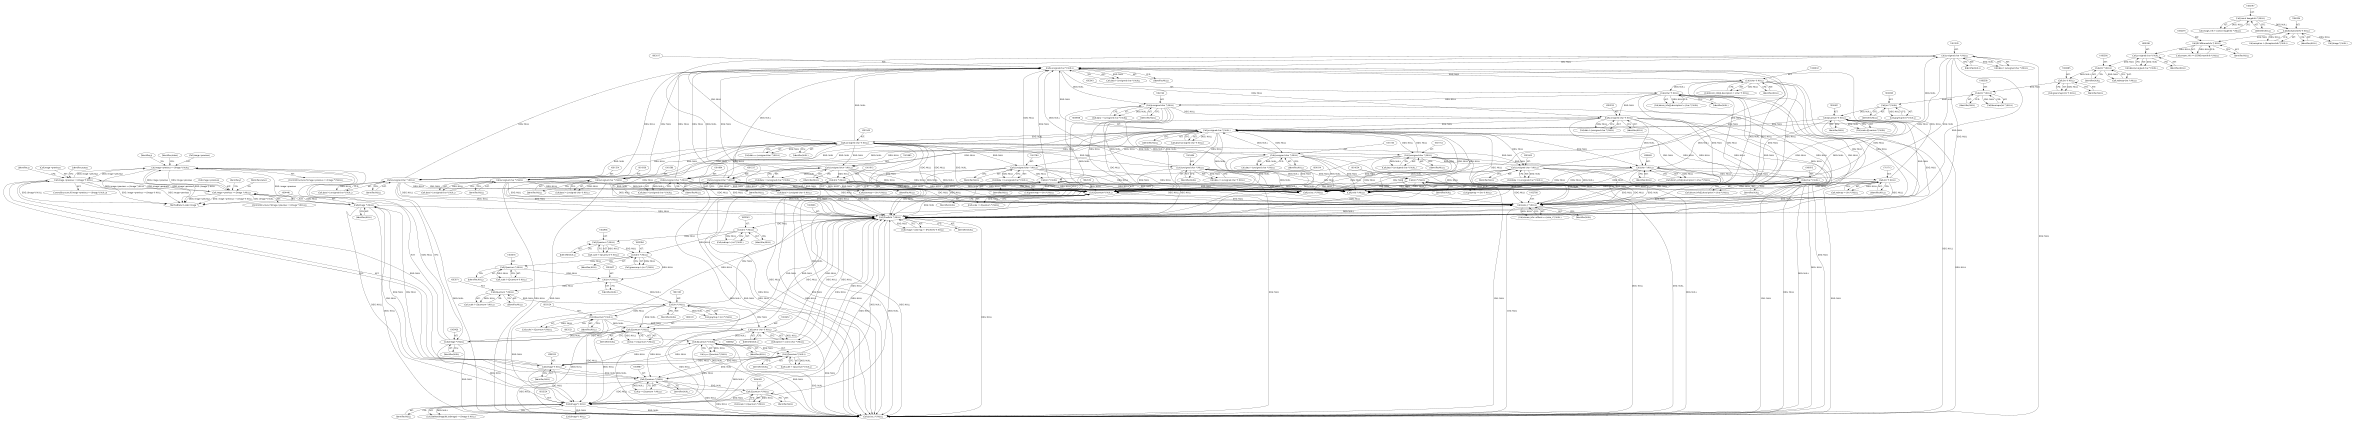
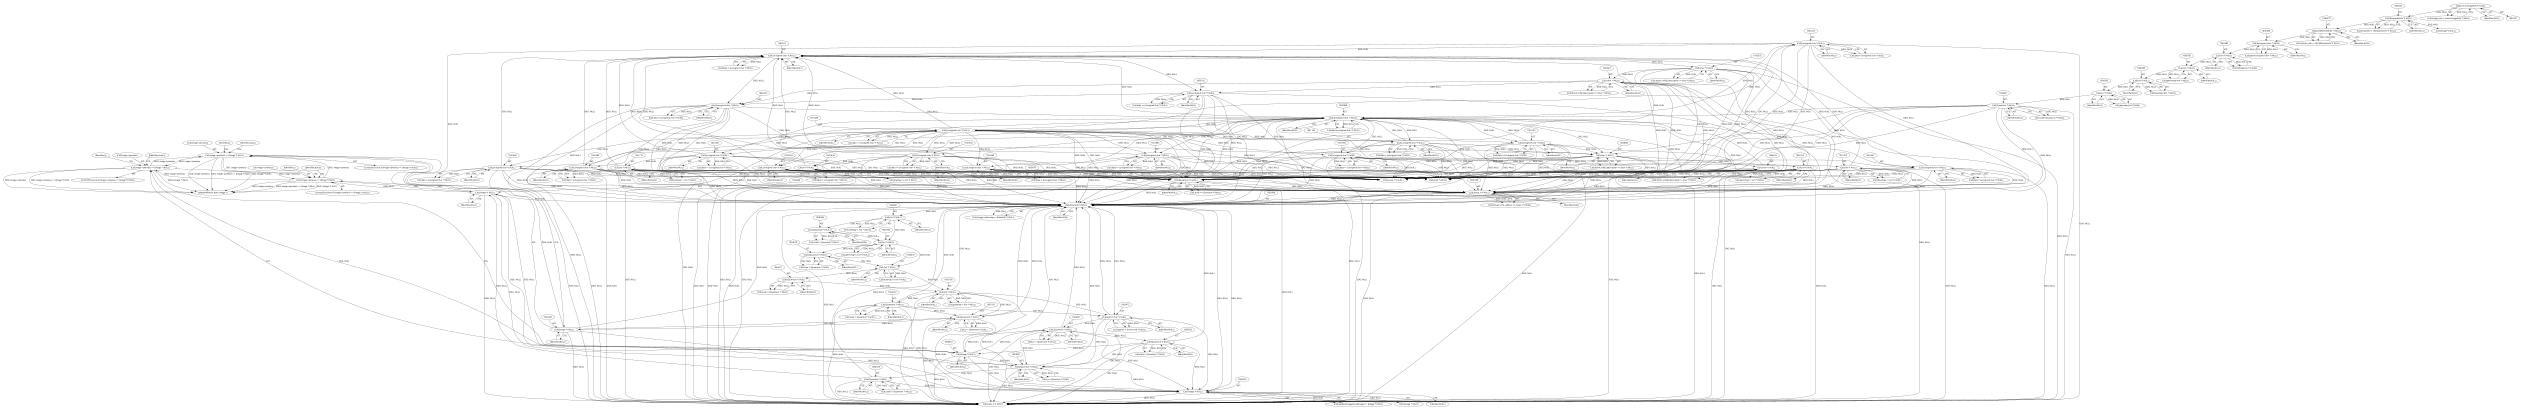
(2250, 12) -> (2495, 11)
(842, 274) -> (1114, 251)
none -> (893, 280)
